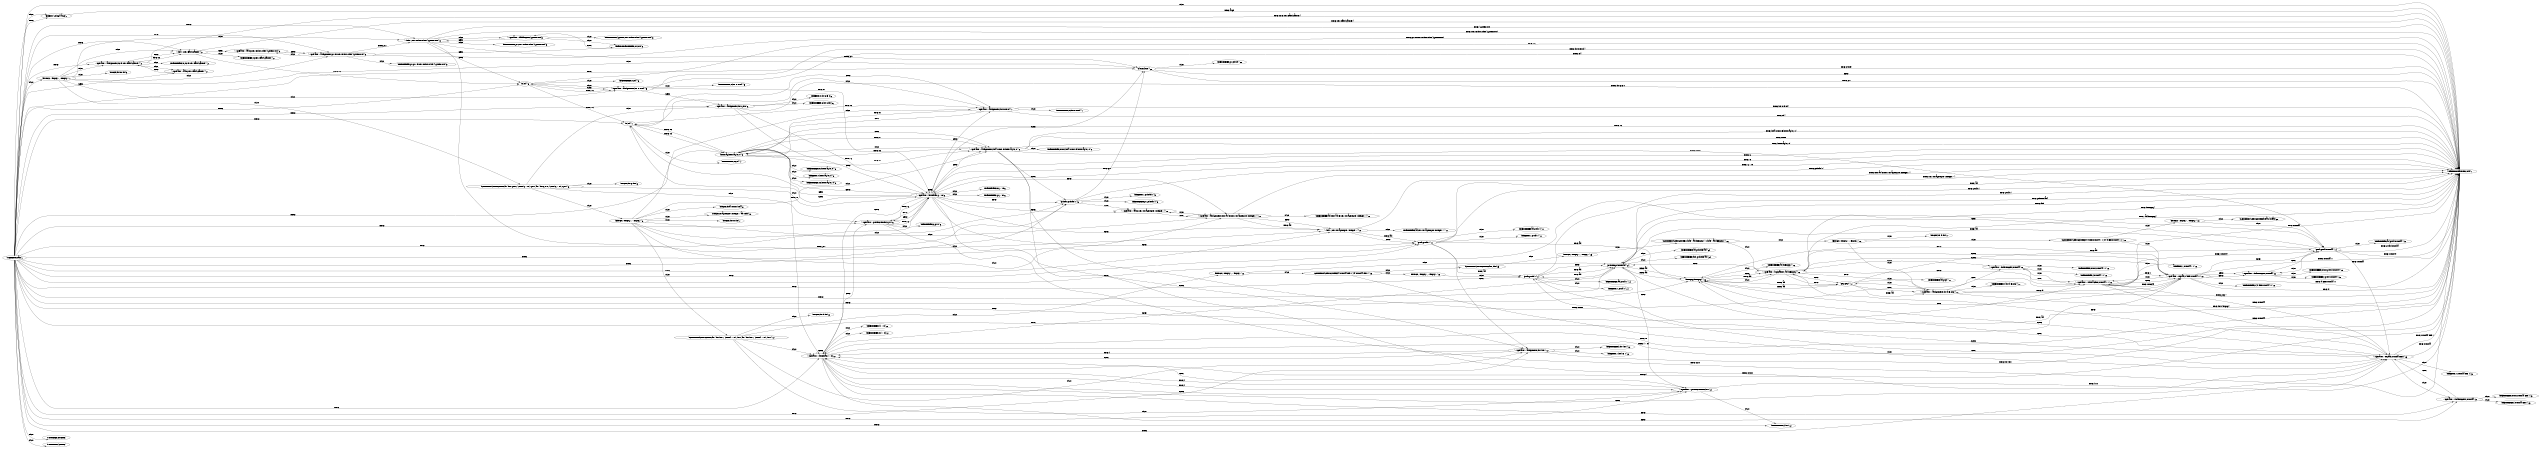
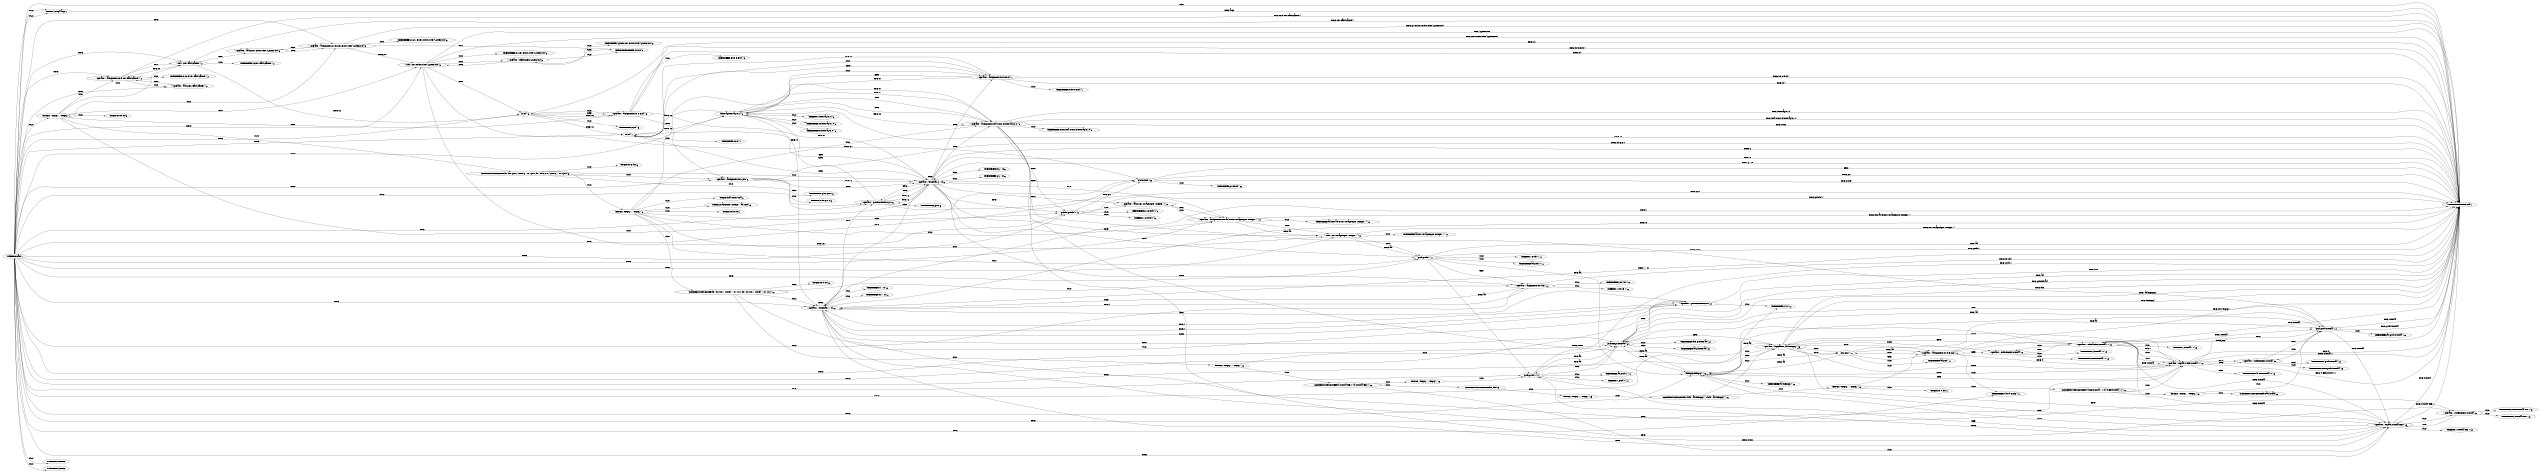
(816, 189) -> (805, 162)
(983, 310) -> (927, 431)
